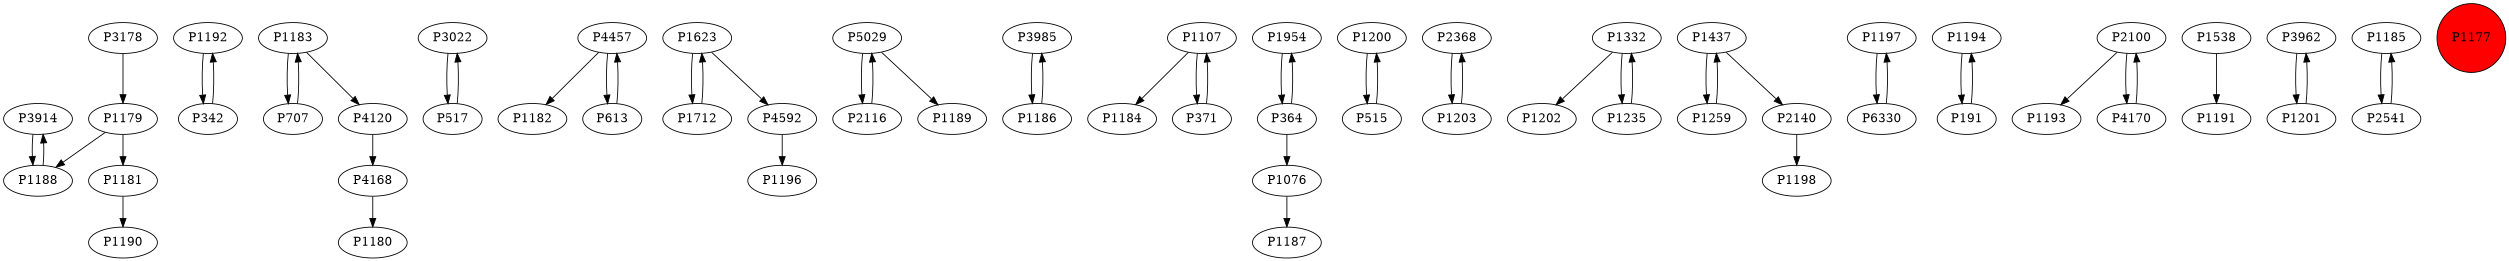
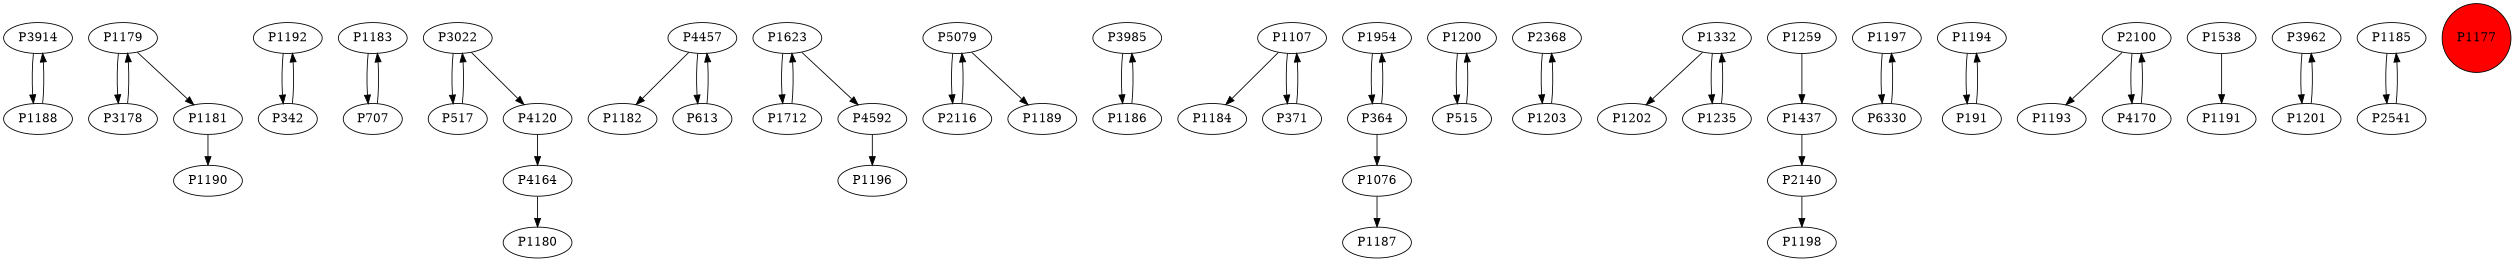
(867, 38) -> (957, 38)
(1706, 74) -> none
(330, 75) -> (494, 75)
(84, 147) -> (117, 74)
(373, 181) -> (538, 181)
